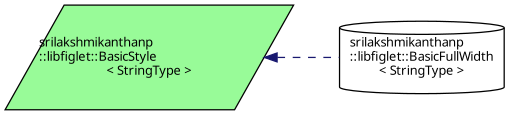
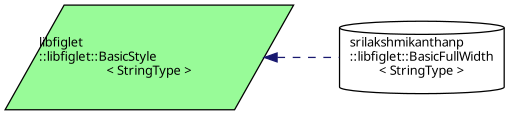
(149, 57) -> (149, 57)
